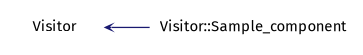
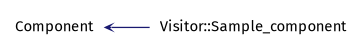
(55, 27) -> (55, 27)
